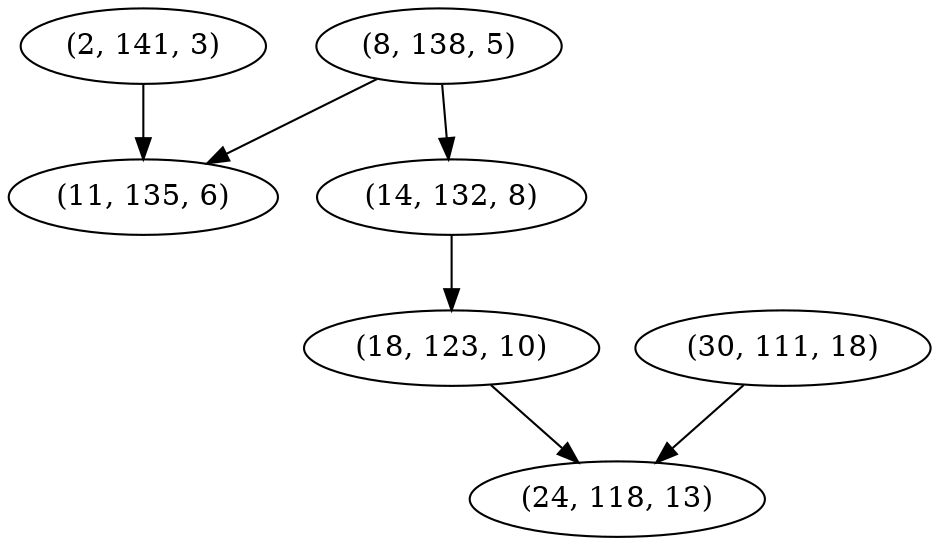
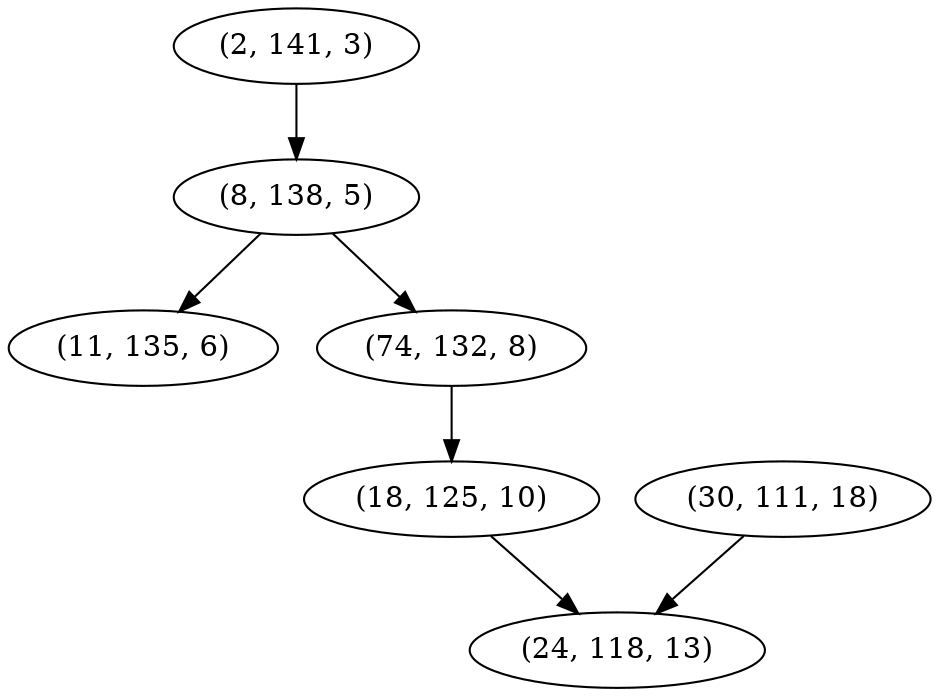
(143, 111) -> (296, 111)
(452, 197) -> (452, 348)
(452, 348) -> (452, 499)
